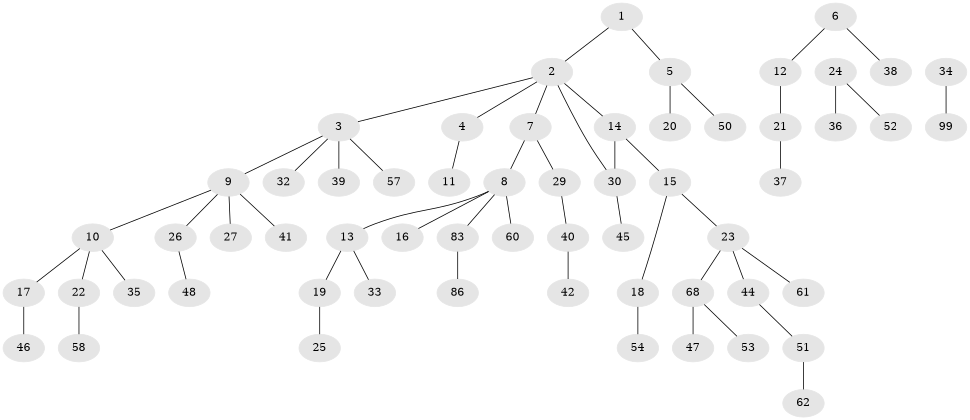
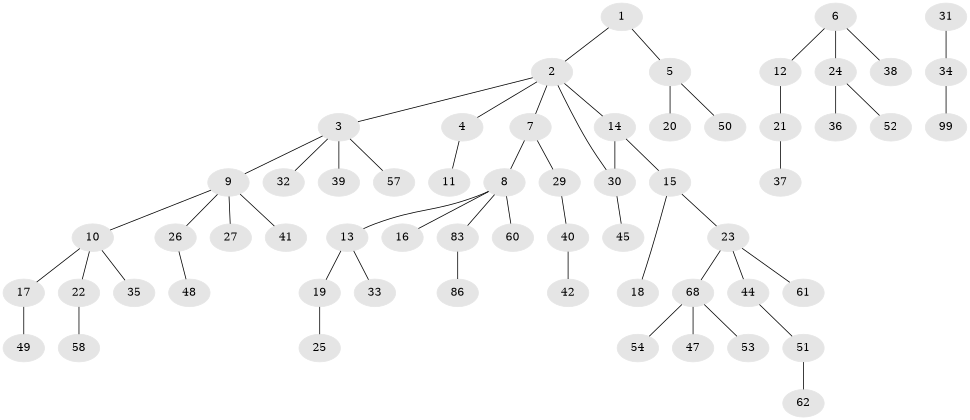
none -> (946, 17)
none -> (836, 45)
(638, 321) -> (666, 320)
(24, 348) -> (24, 348)
